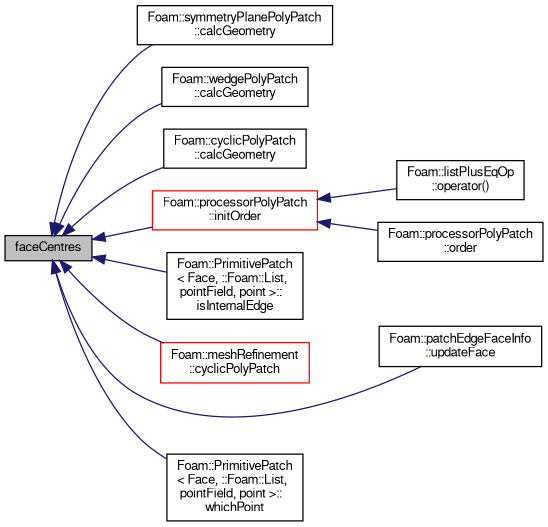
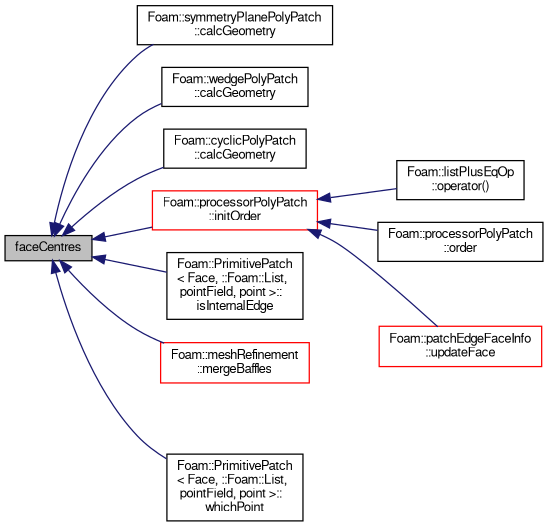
(460, 346) -> (460, 346)
(235, 363) -> (235, 363)
(207, 415) -> (381, 277)
